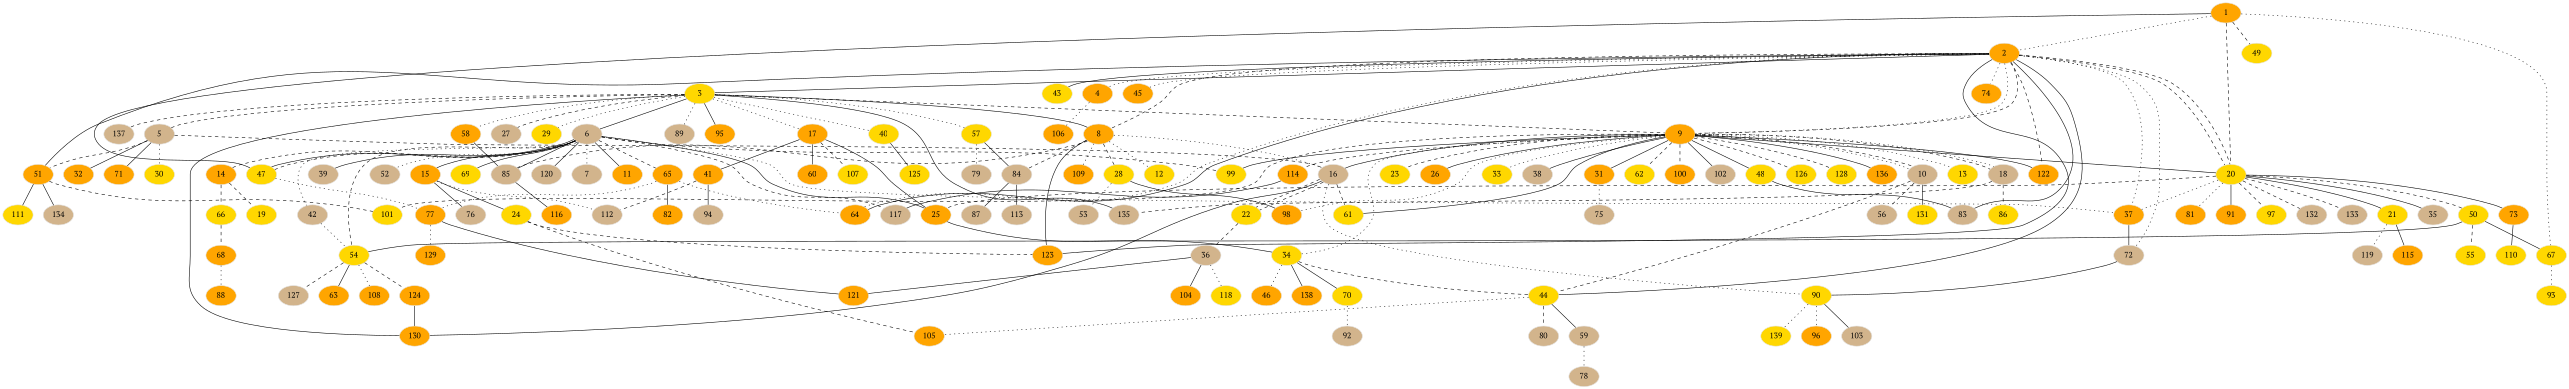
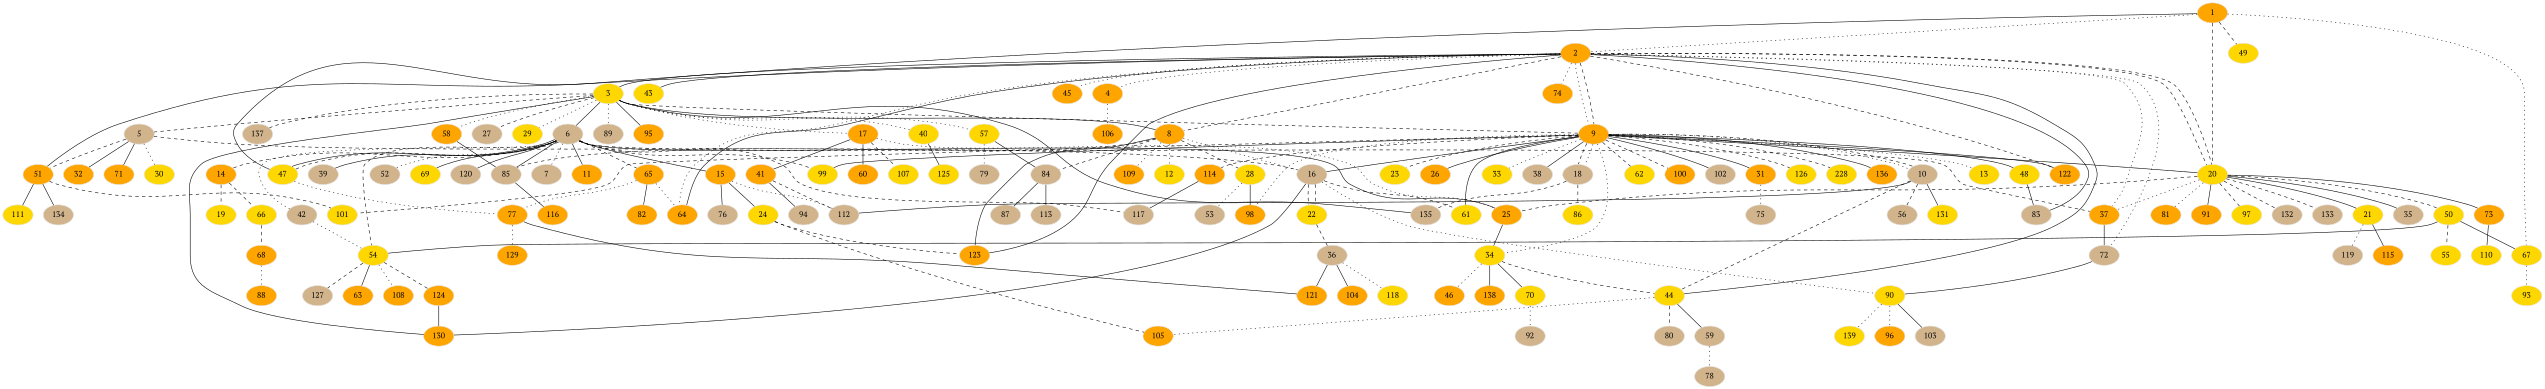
(879, 169) -> (1333, 160)
(1842, 175) -> (1842, 175)
(1200, 201) -> (1378, 150)
none -> (1385, 202)
